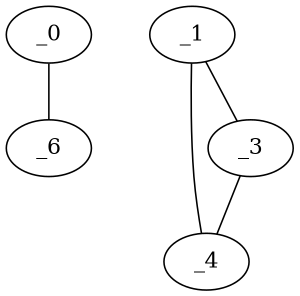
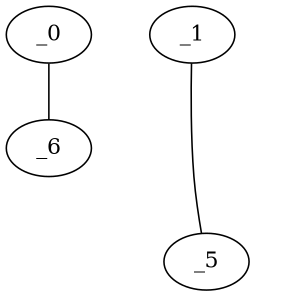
(251, 148) -> none
(207, 262) -> (207, 262)
